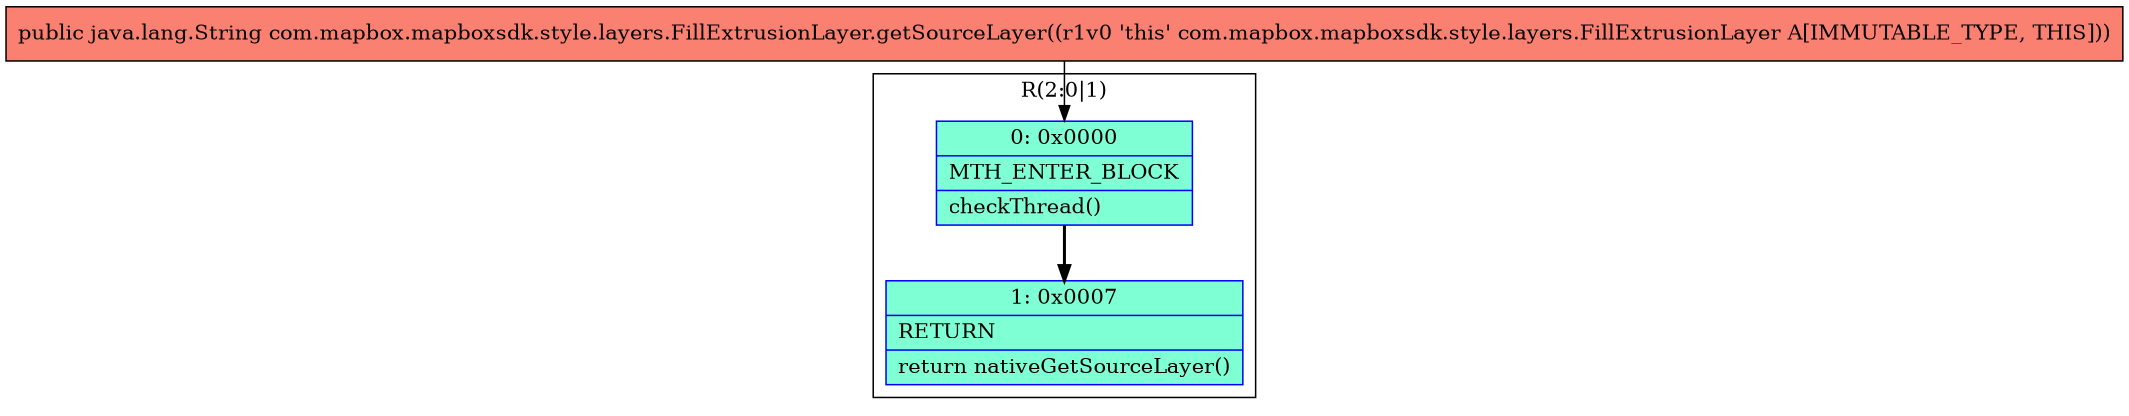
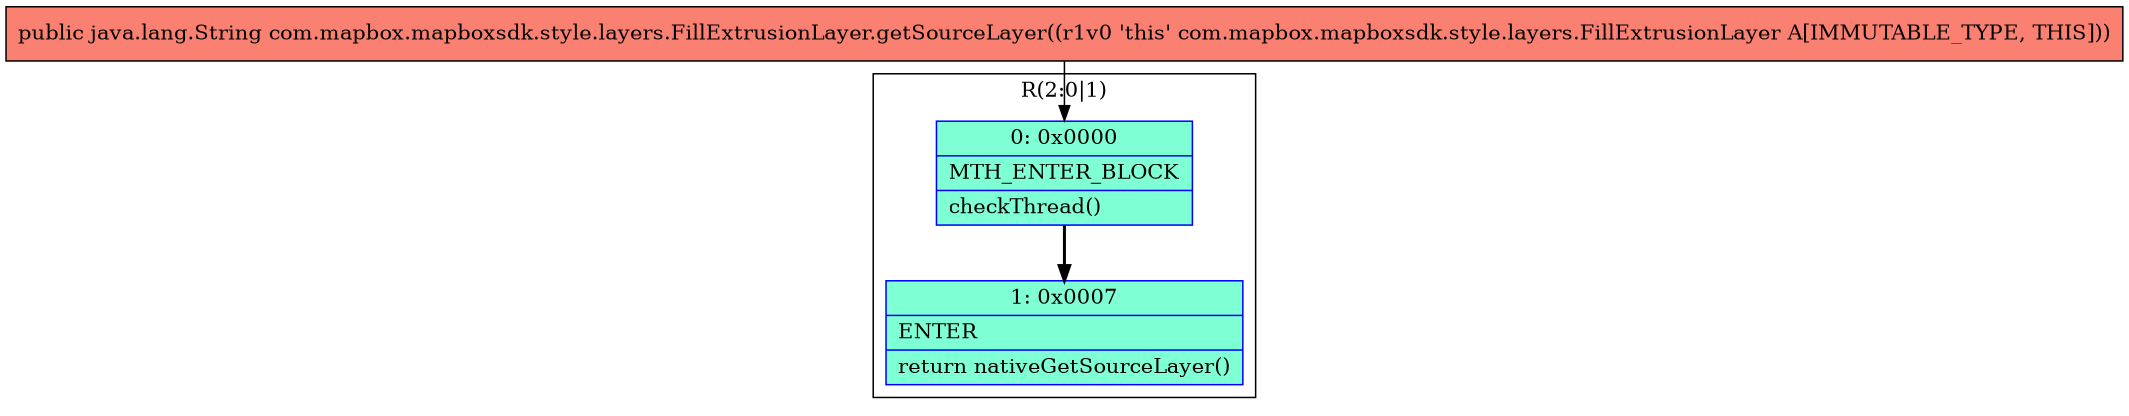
(947, 332) -> (938, 332)
